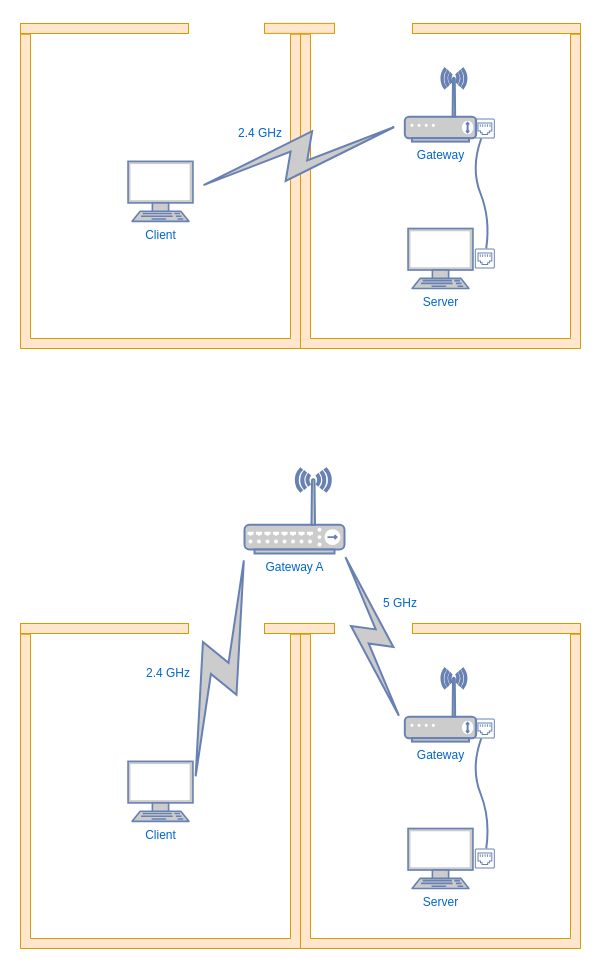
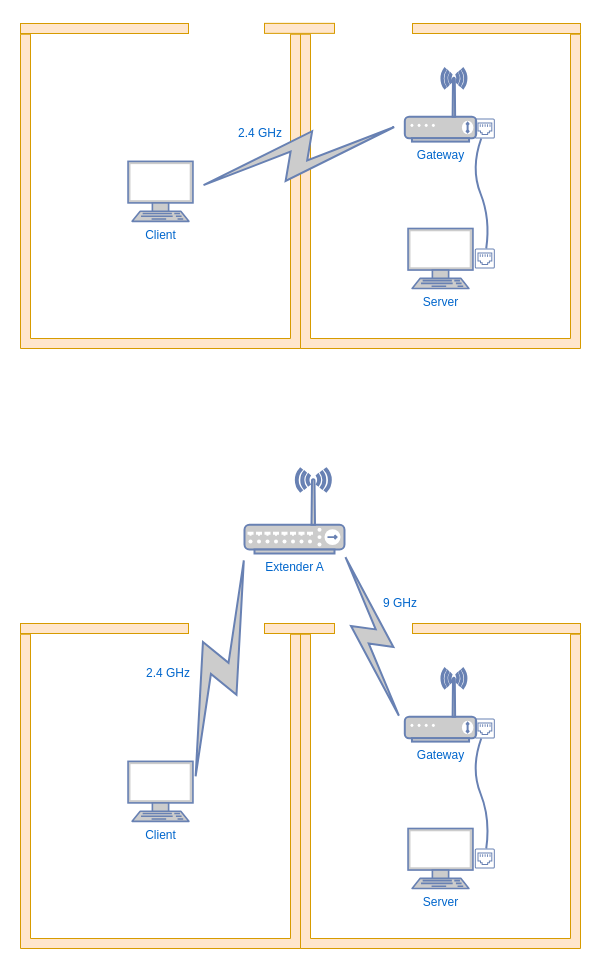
(295, 568) -> (295, 568)
(401, 604) -> (401, 604)
